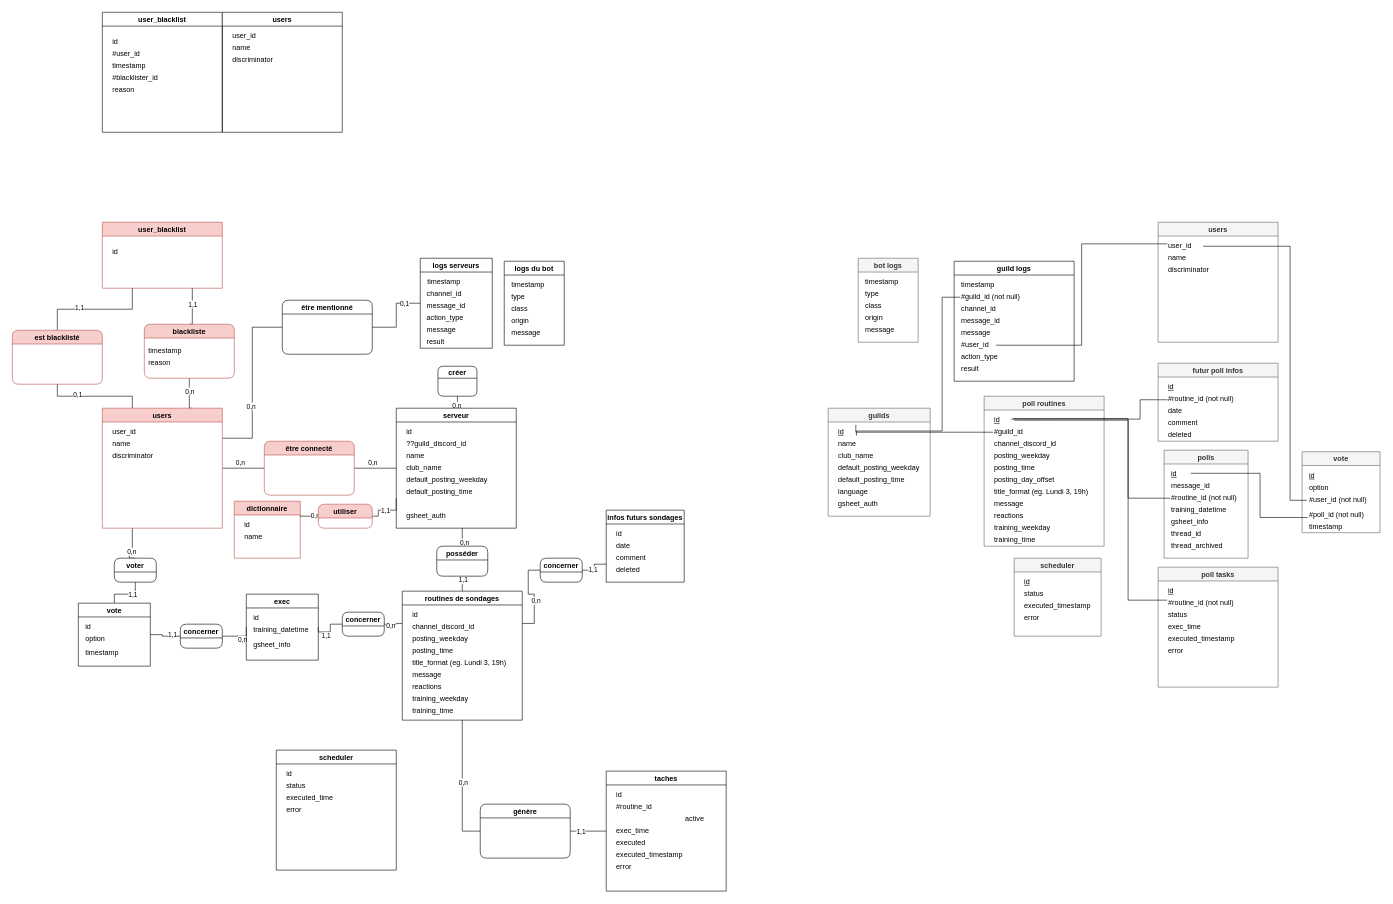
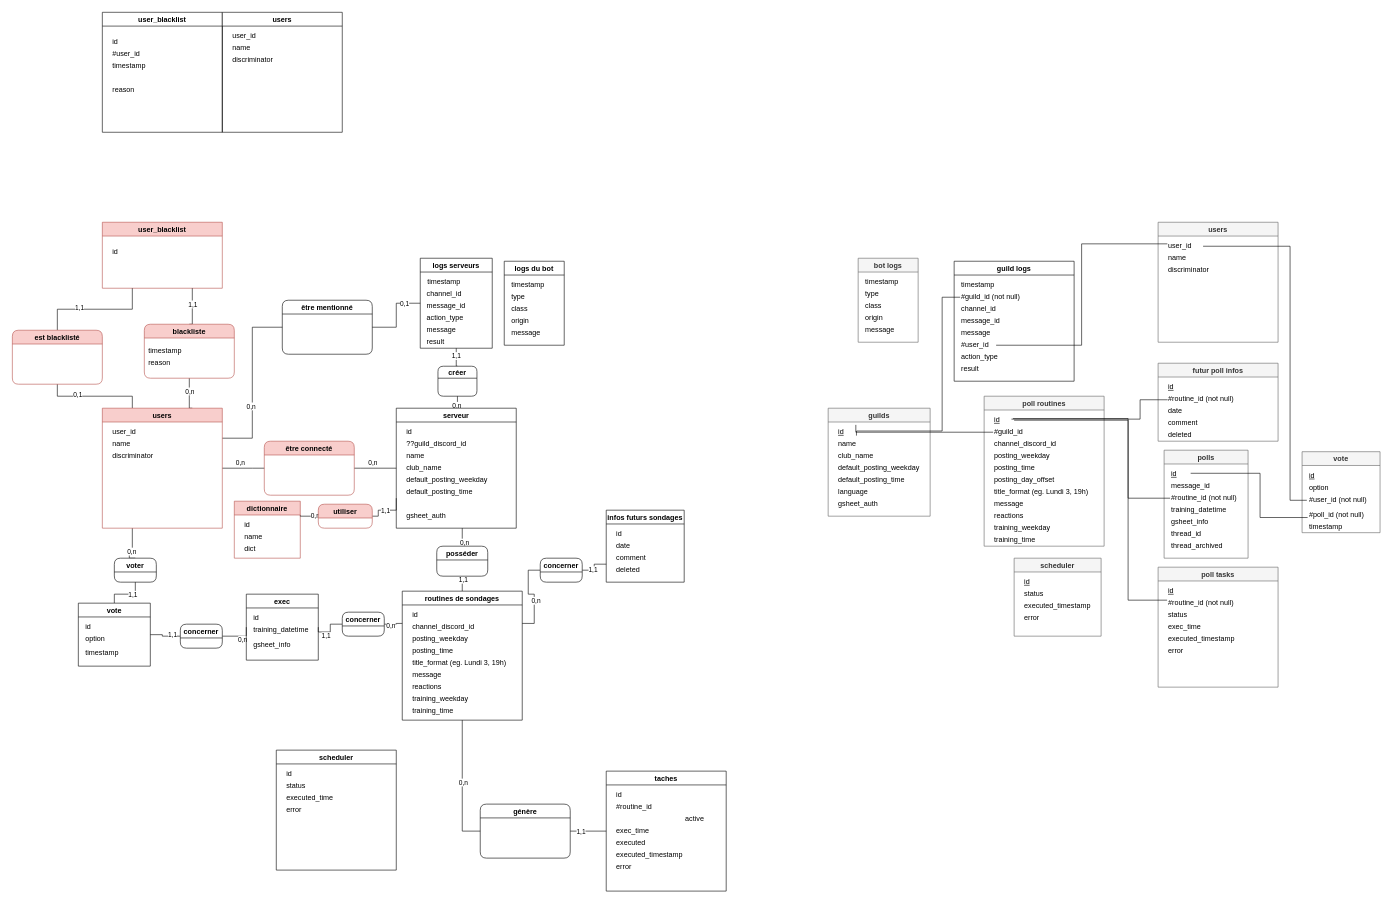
(141, 78) -> none
none -> (456, 359)
none -> (252, 549)
